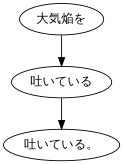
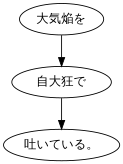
(62, 82) -> (62, 82)
